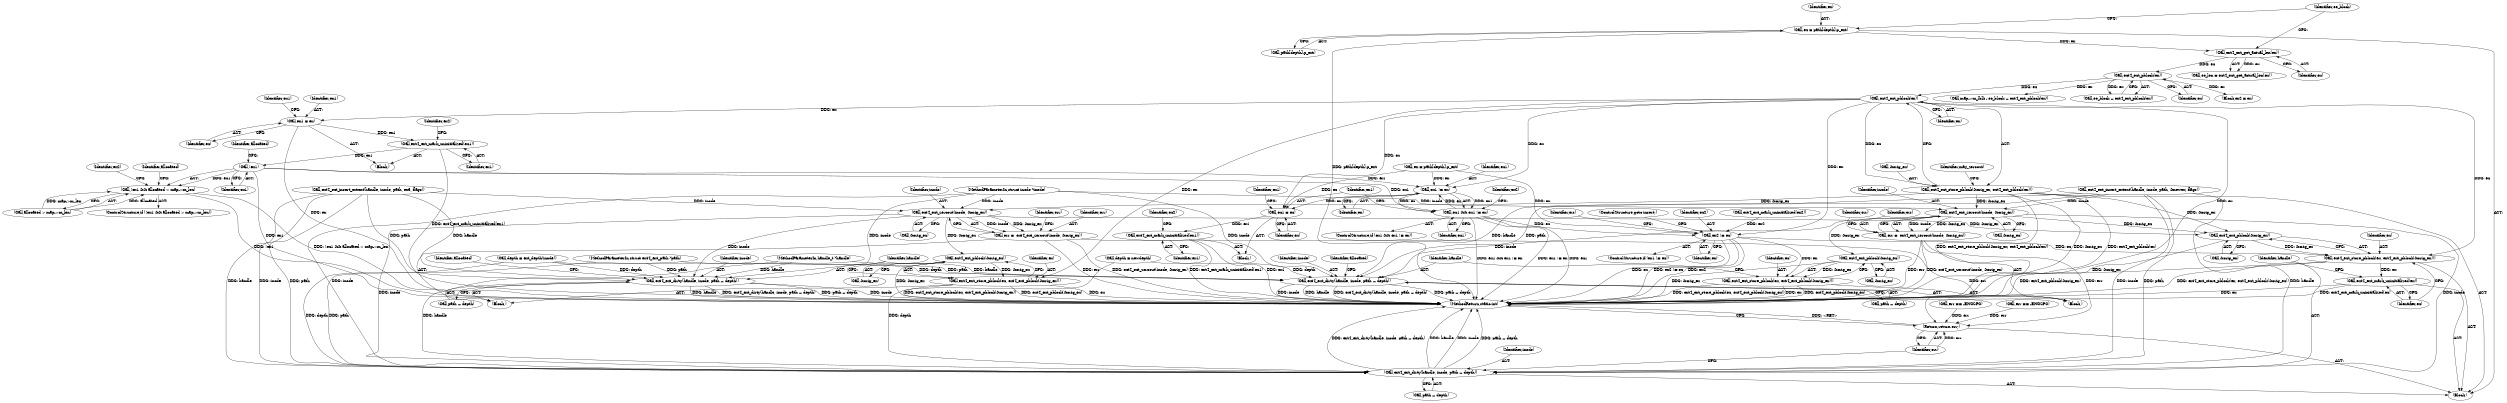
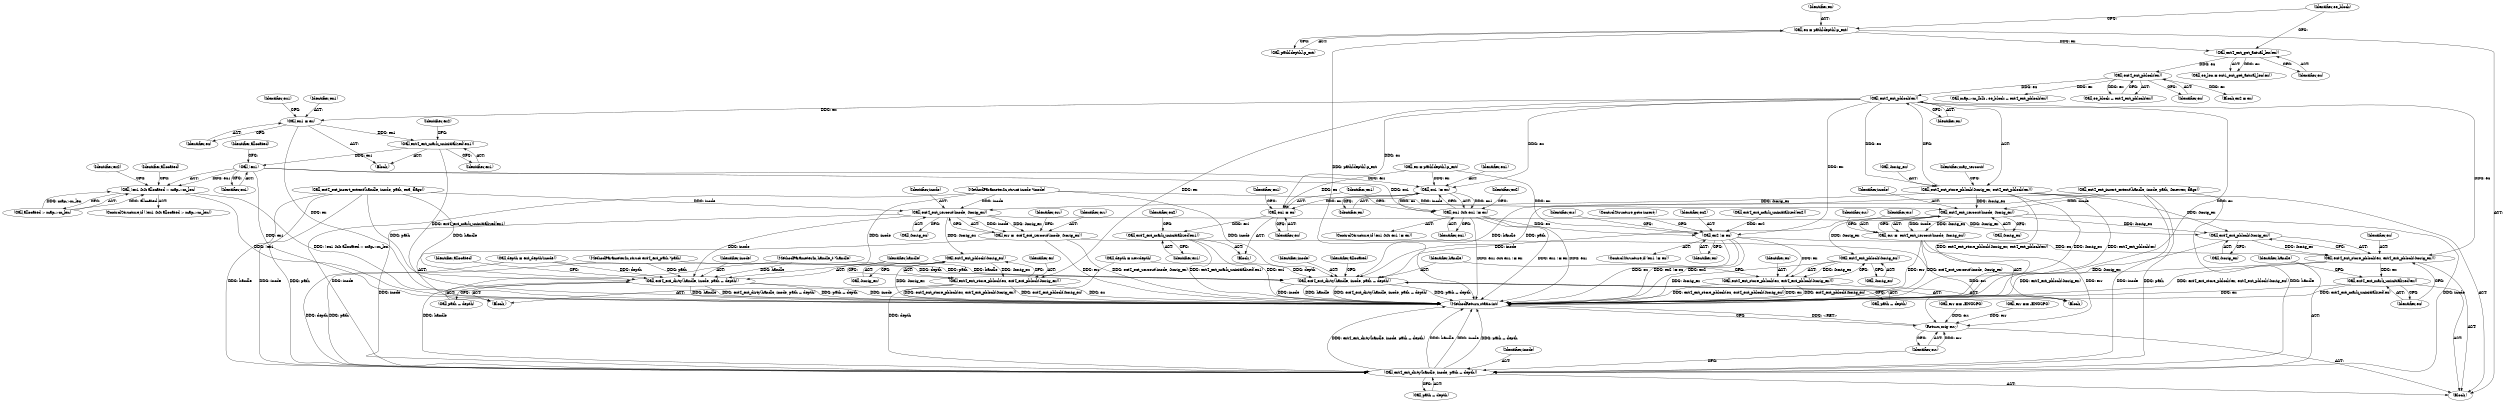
(2232, 76) -> (2232, 76)
(1453, 201) -> (1453, 201)
(1941, 327) -> (1941, 327)
